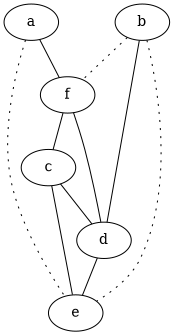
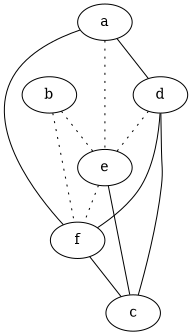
(123, 131) -> (133, 59)
none -> (91, 204)
(90, 277) -> (133, 131)
